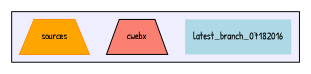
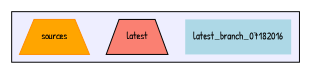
(137, 37) -> (137, 37)
